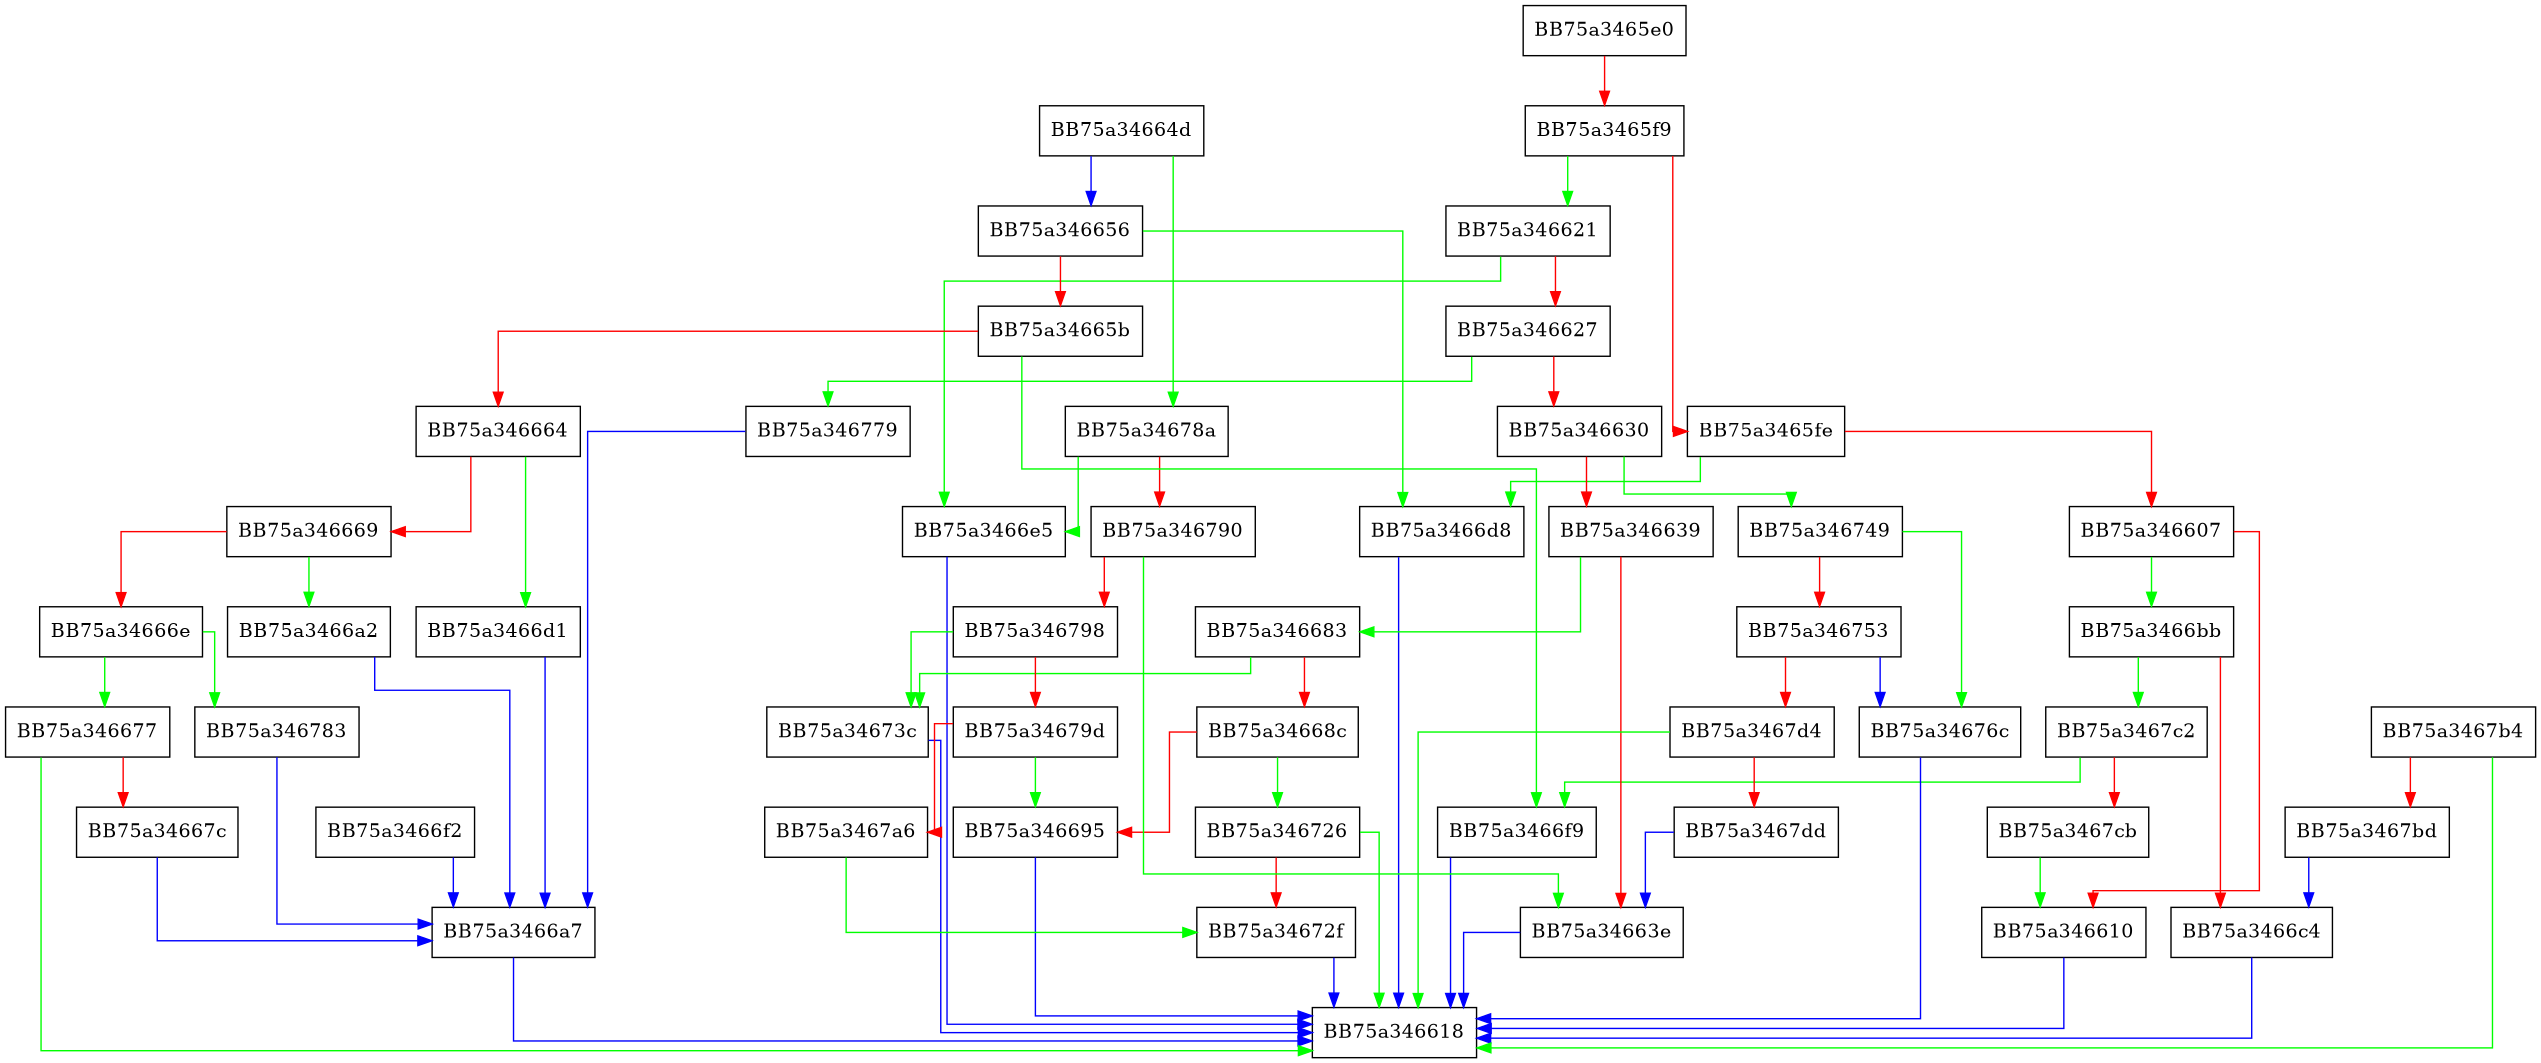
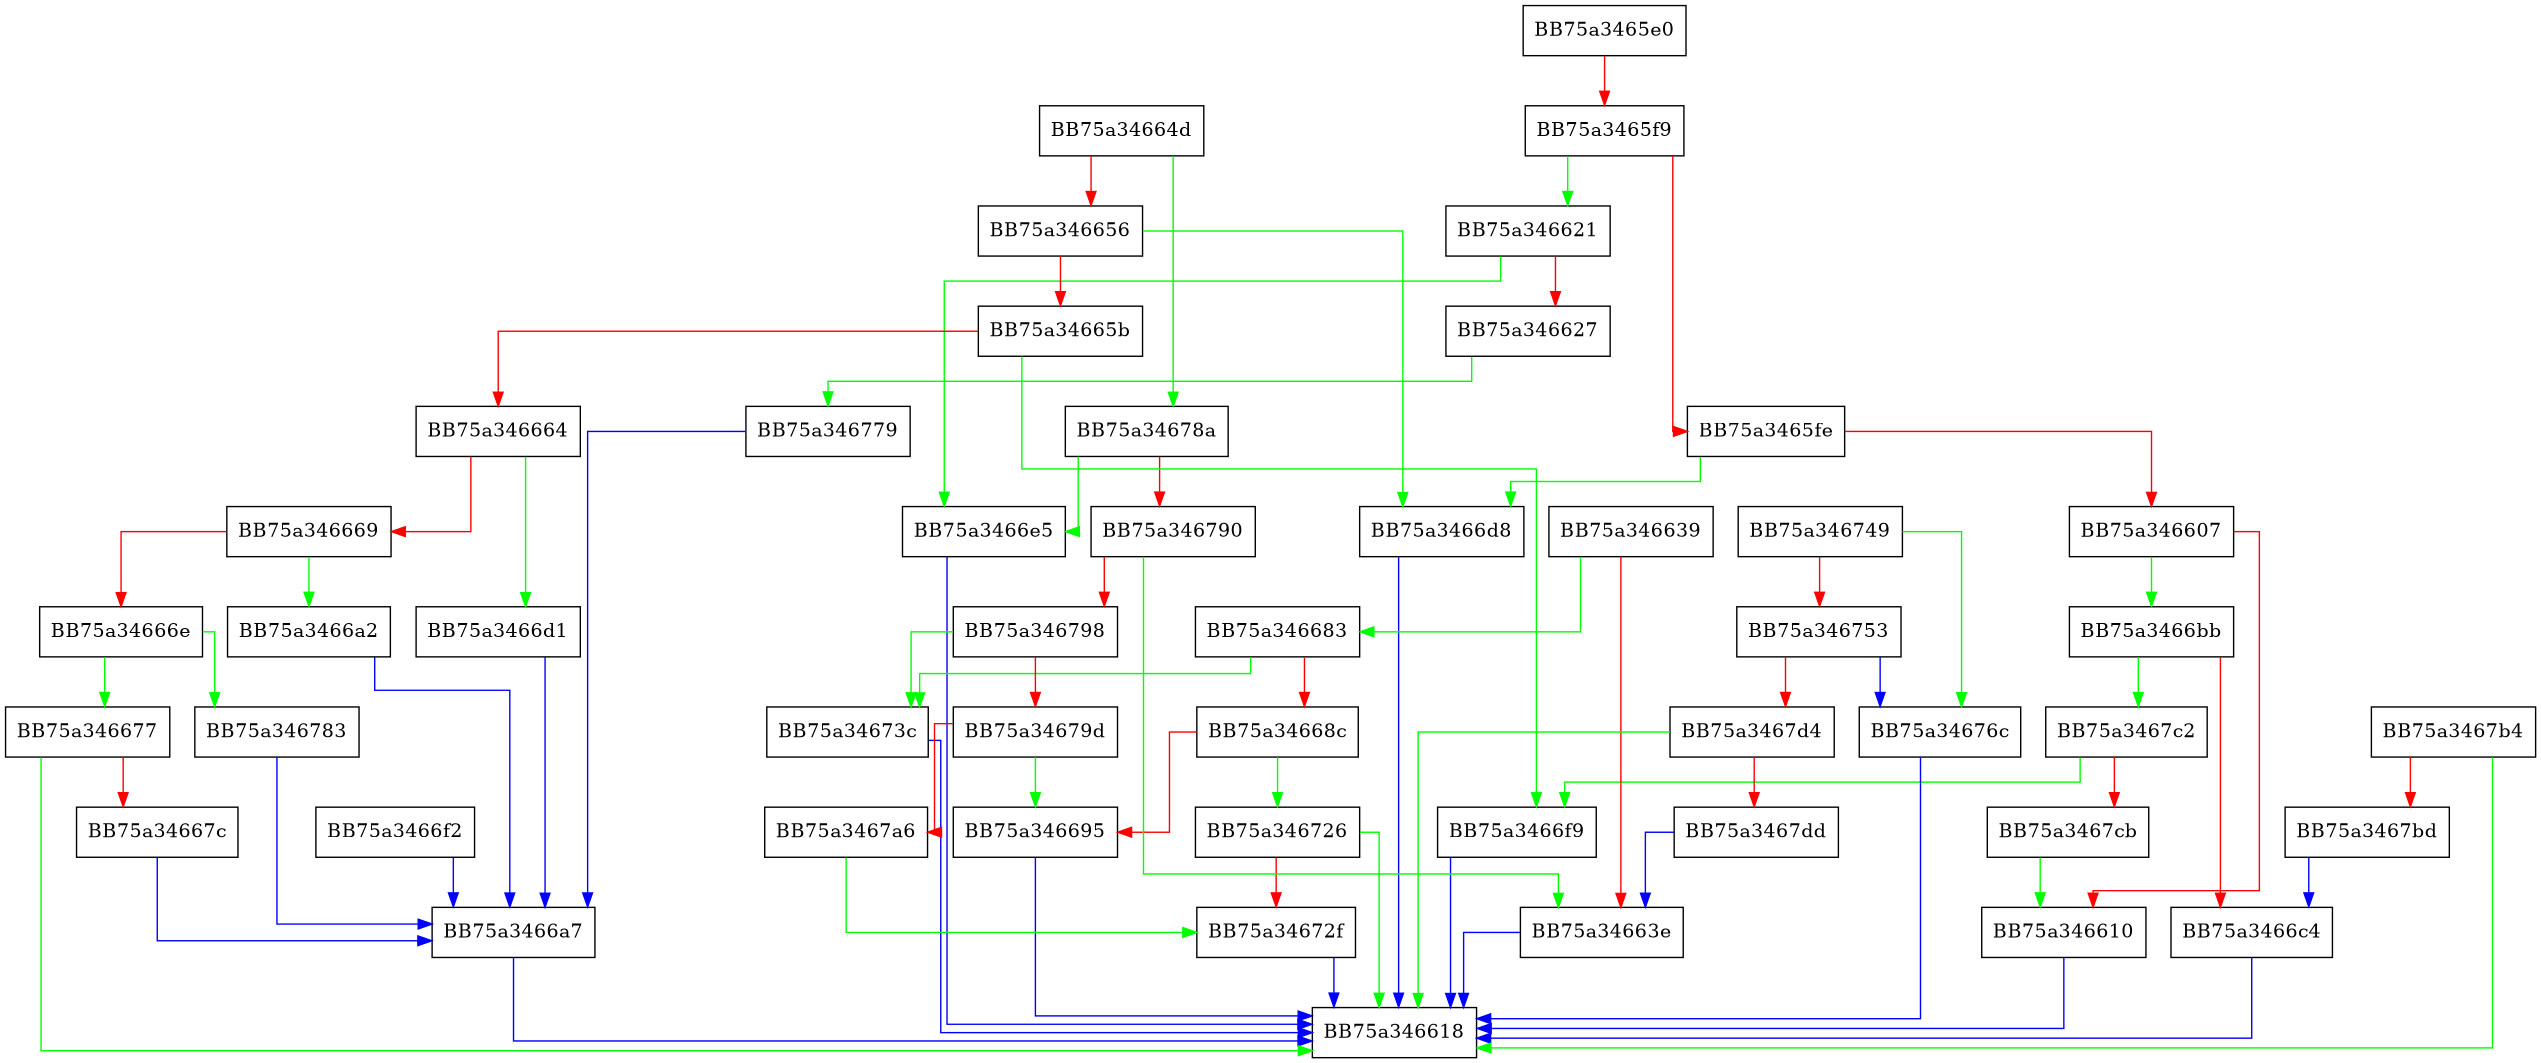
(1091, 174) -> (1091, 174)
(1580, 431) -> none
